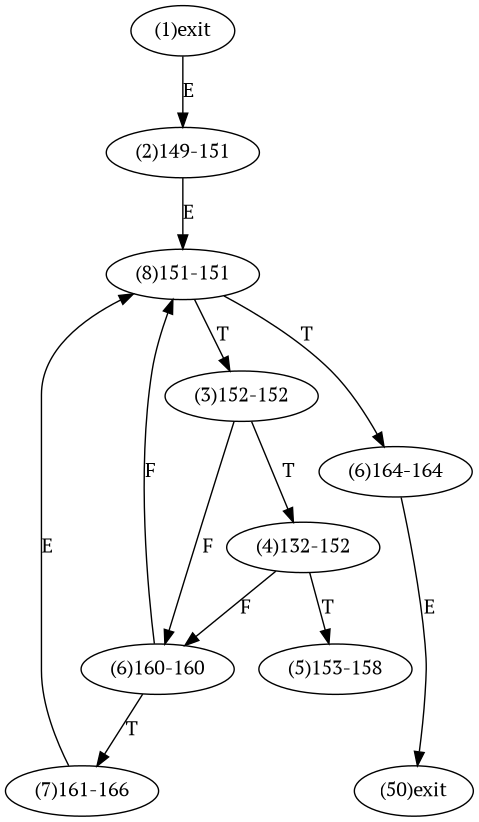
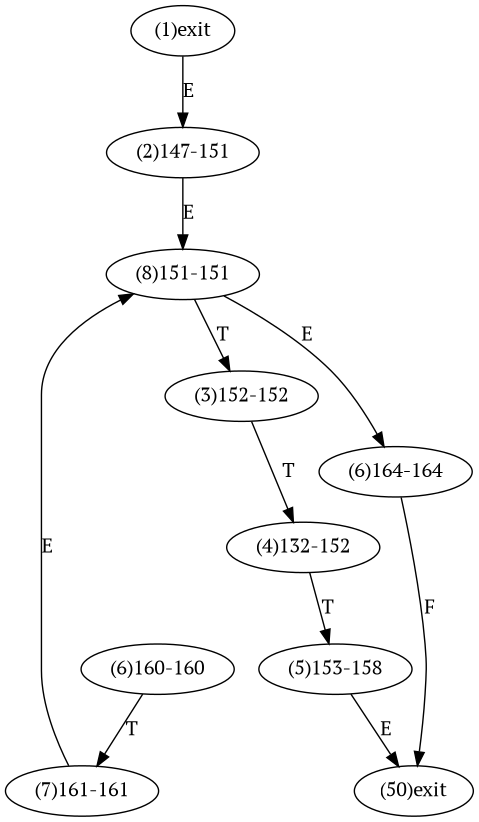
(183, 153) -> (183, 153)
(307, 335) -> (307, 335)
(144, 477) -> none
(201, 526) -> none
(236, 604) -> none
(430, 608) -> (430, 608)
none -> (371, 724)
(82, 791) -> (82, 791)
